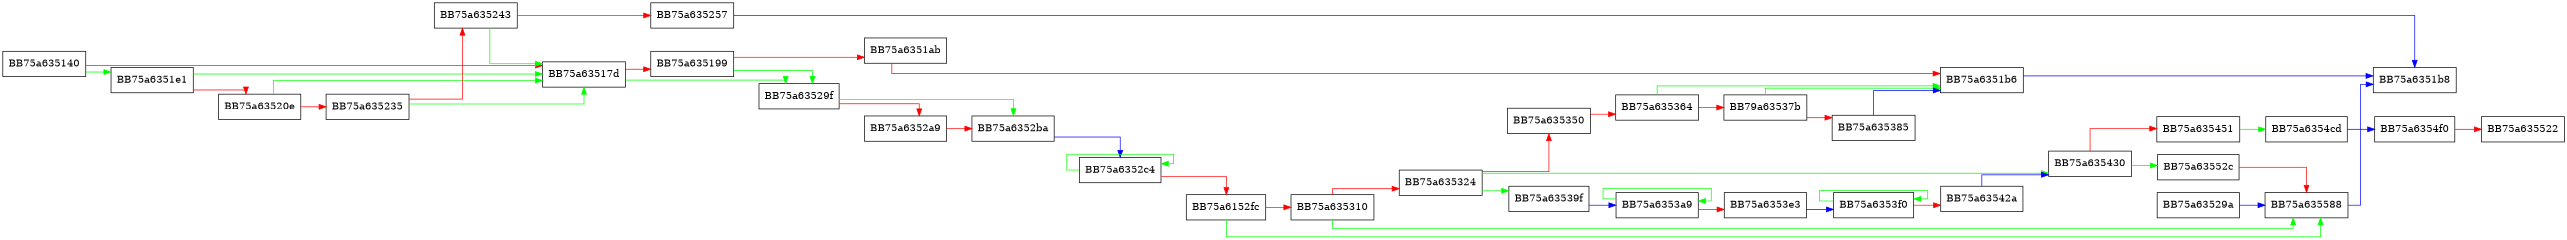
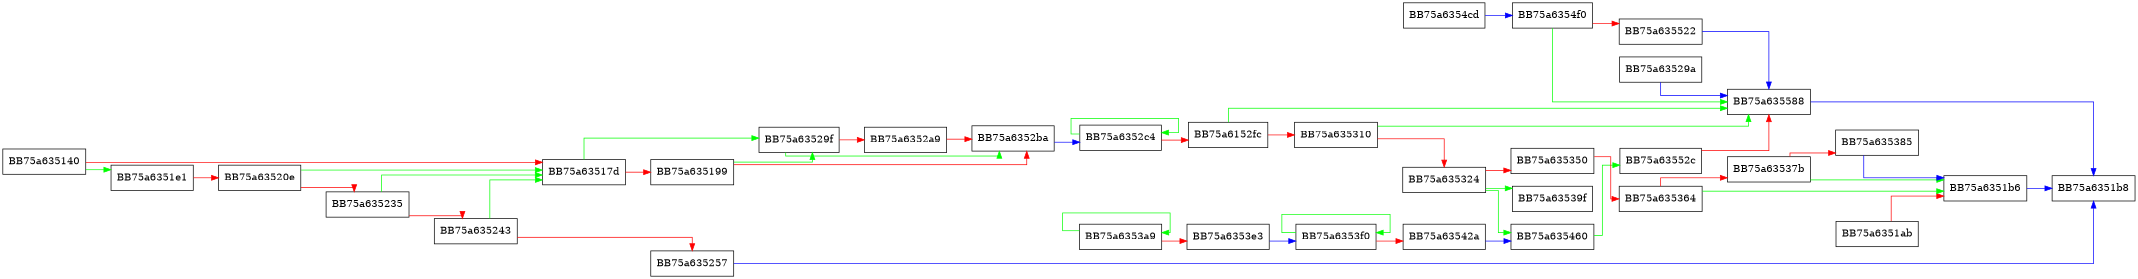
none -> (1761, 32)
(796, 57) -> (884, 165)
(364, 74) -> none
none -> (1600, 102)
(1765, 108) -> (1769, 169)
(2198, 129) -> none
(2090, 164) -> (1552, 237)
(1599, 205) -> none
